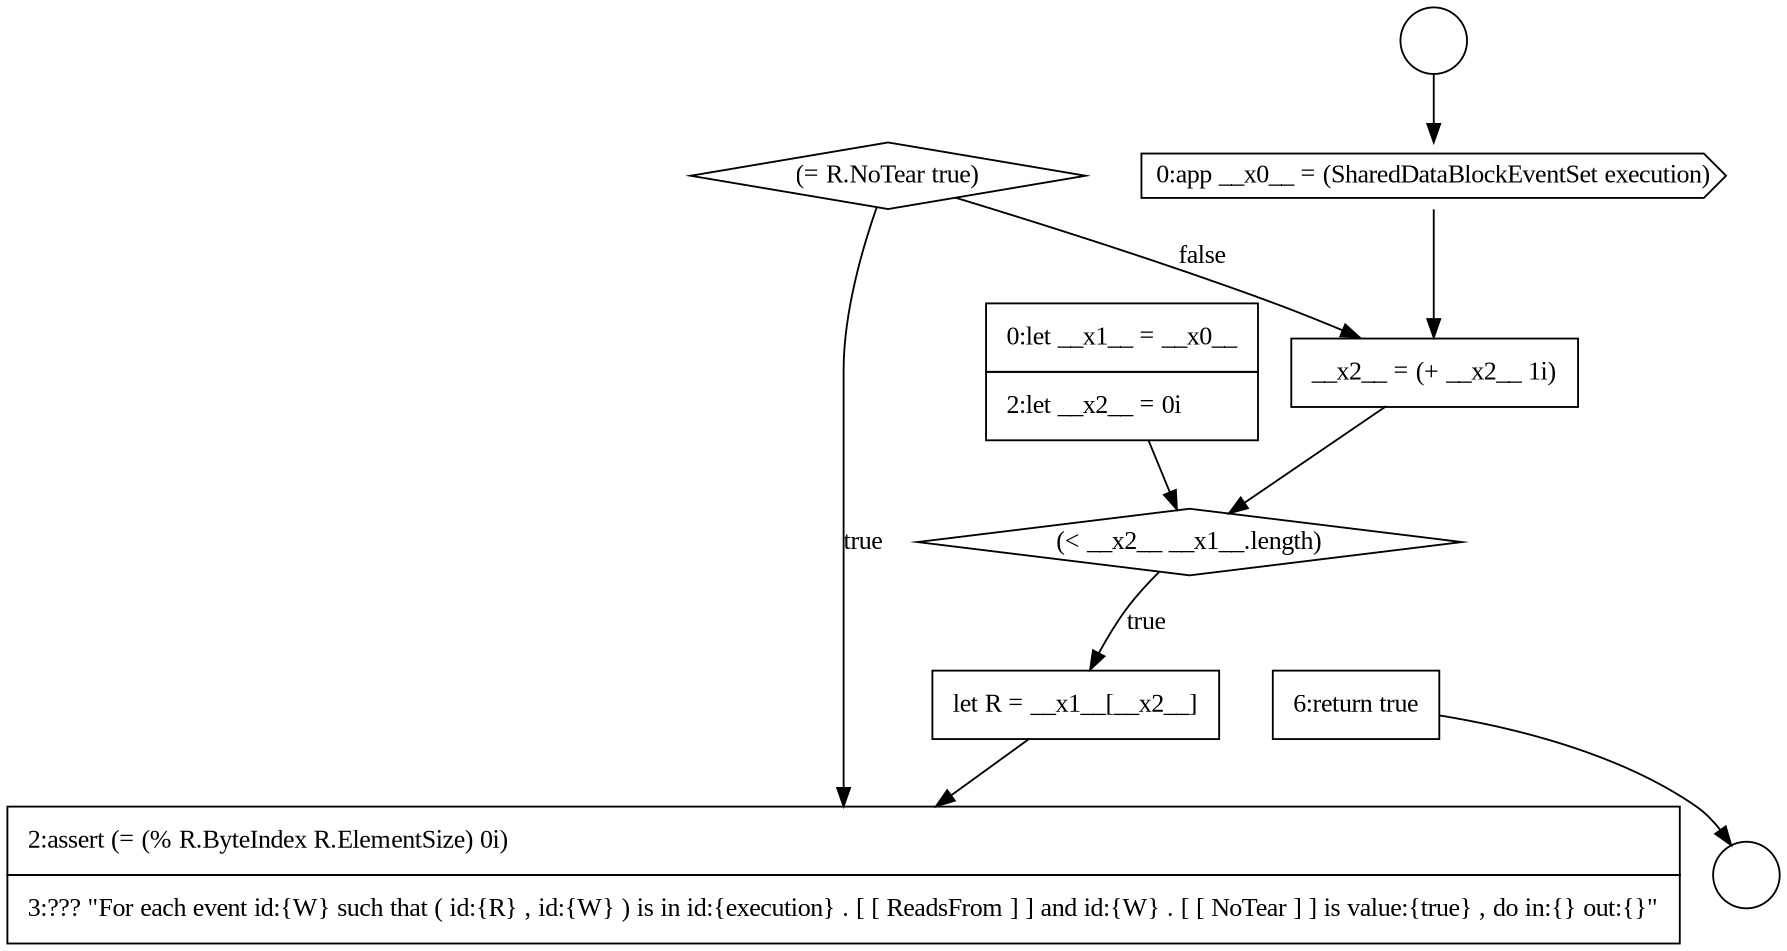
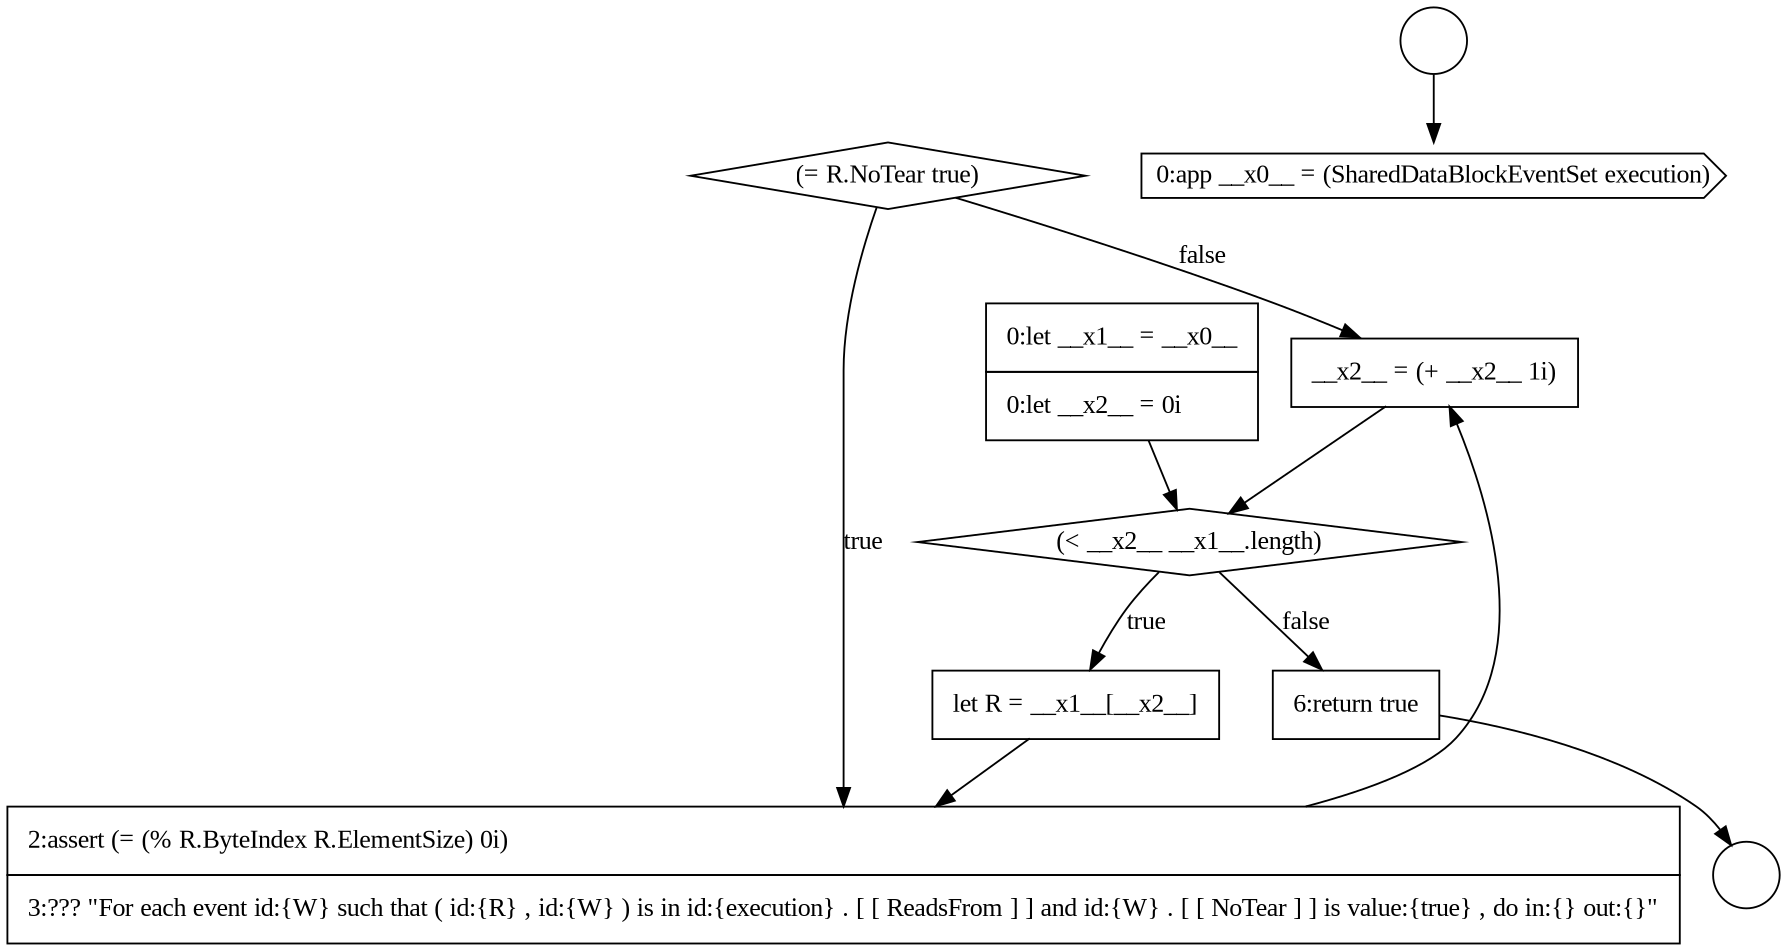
(1434, 264) -> (1493, 666)
(1094, 405) -> (1094, 405)
none -> (1264, 615)
